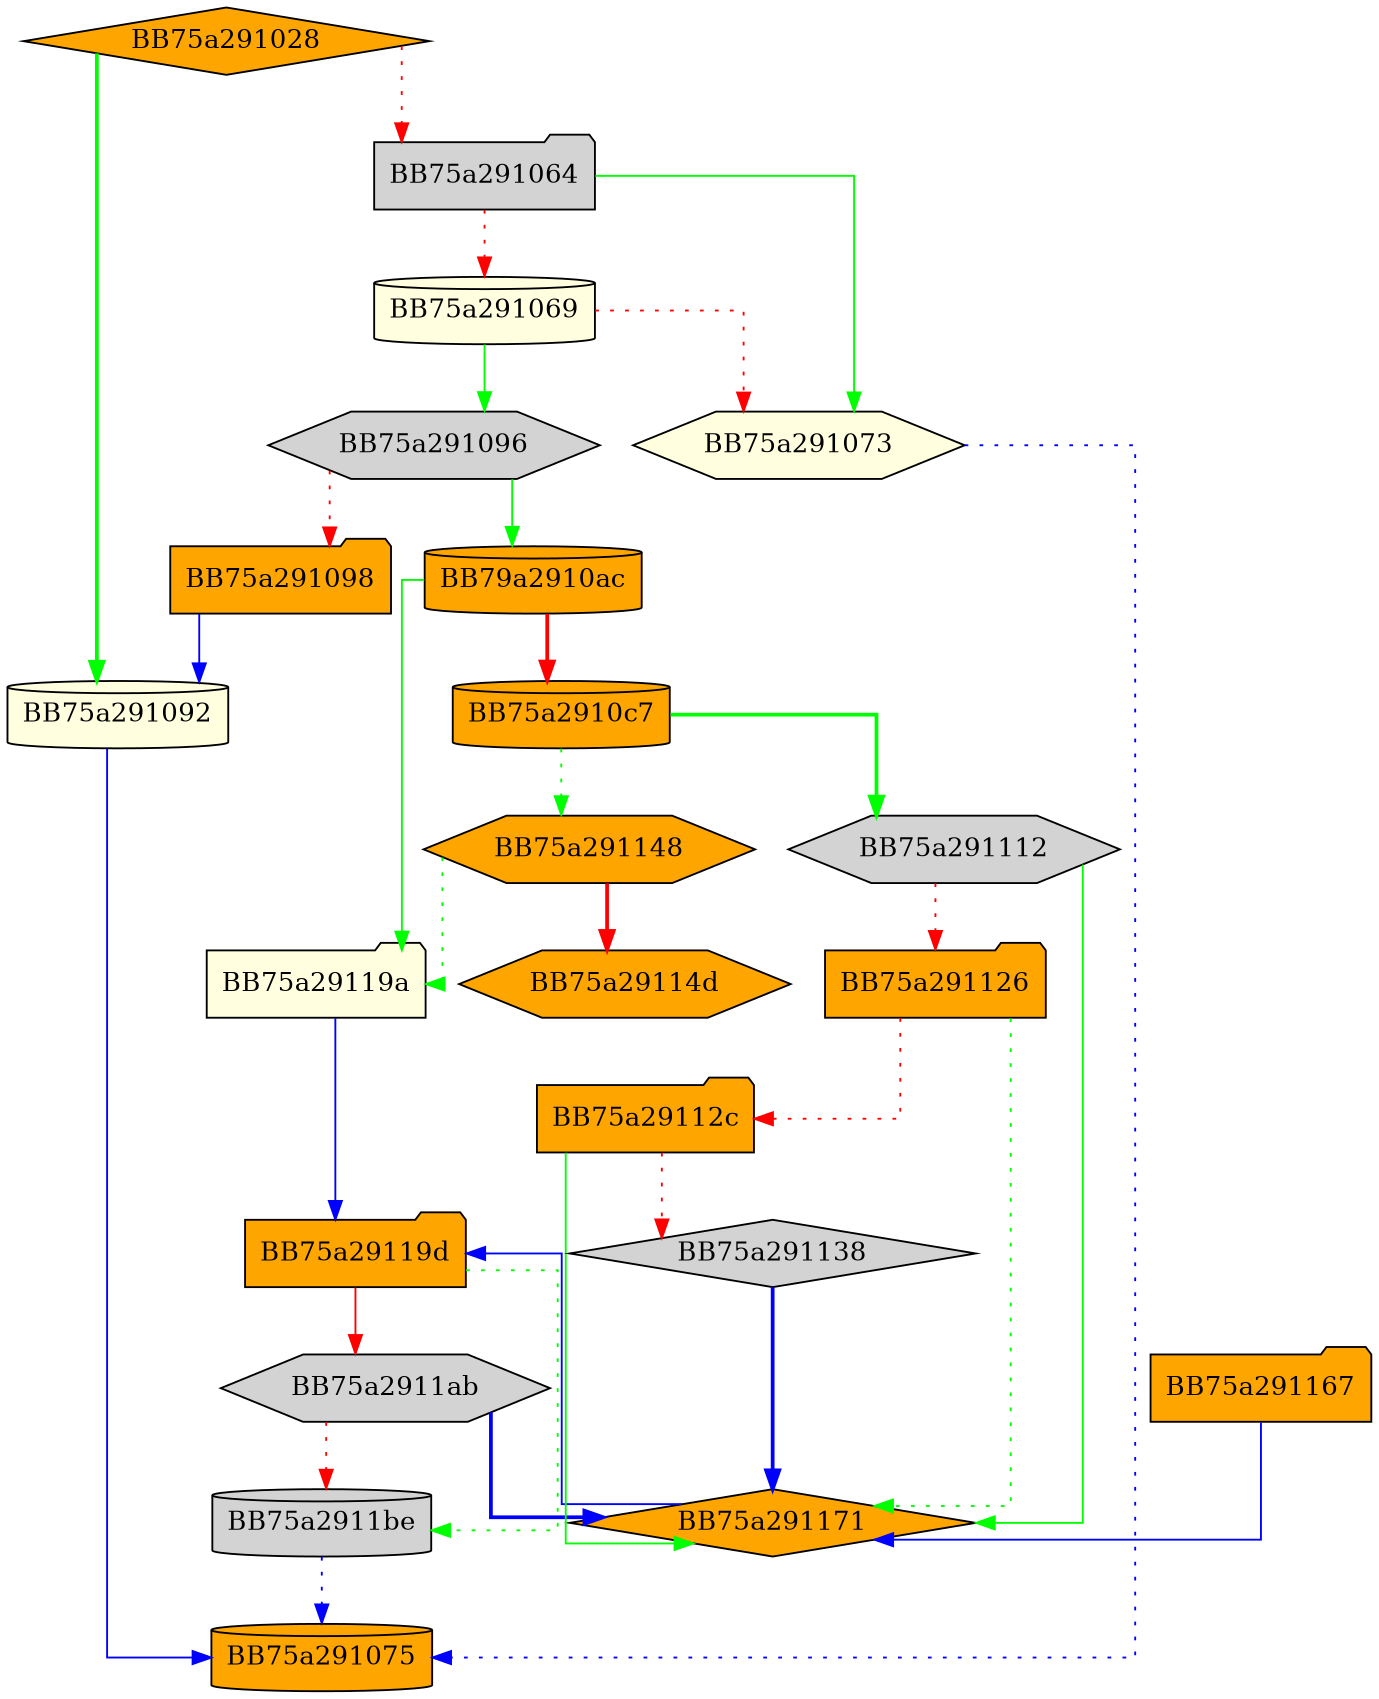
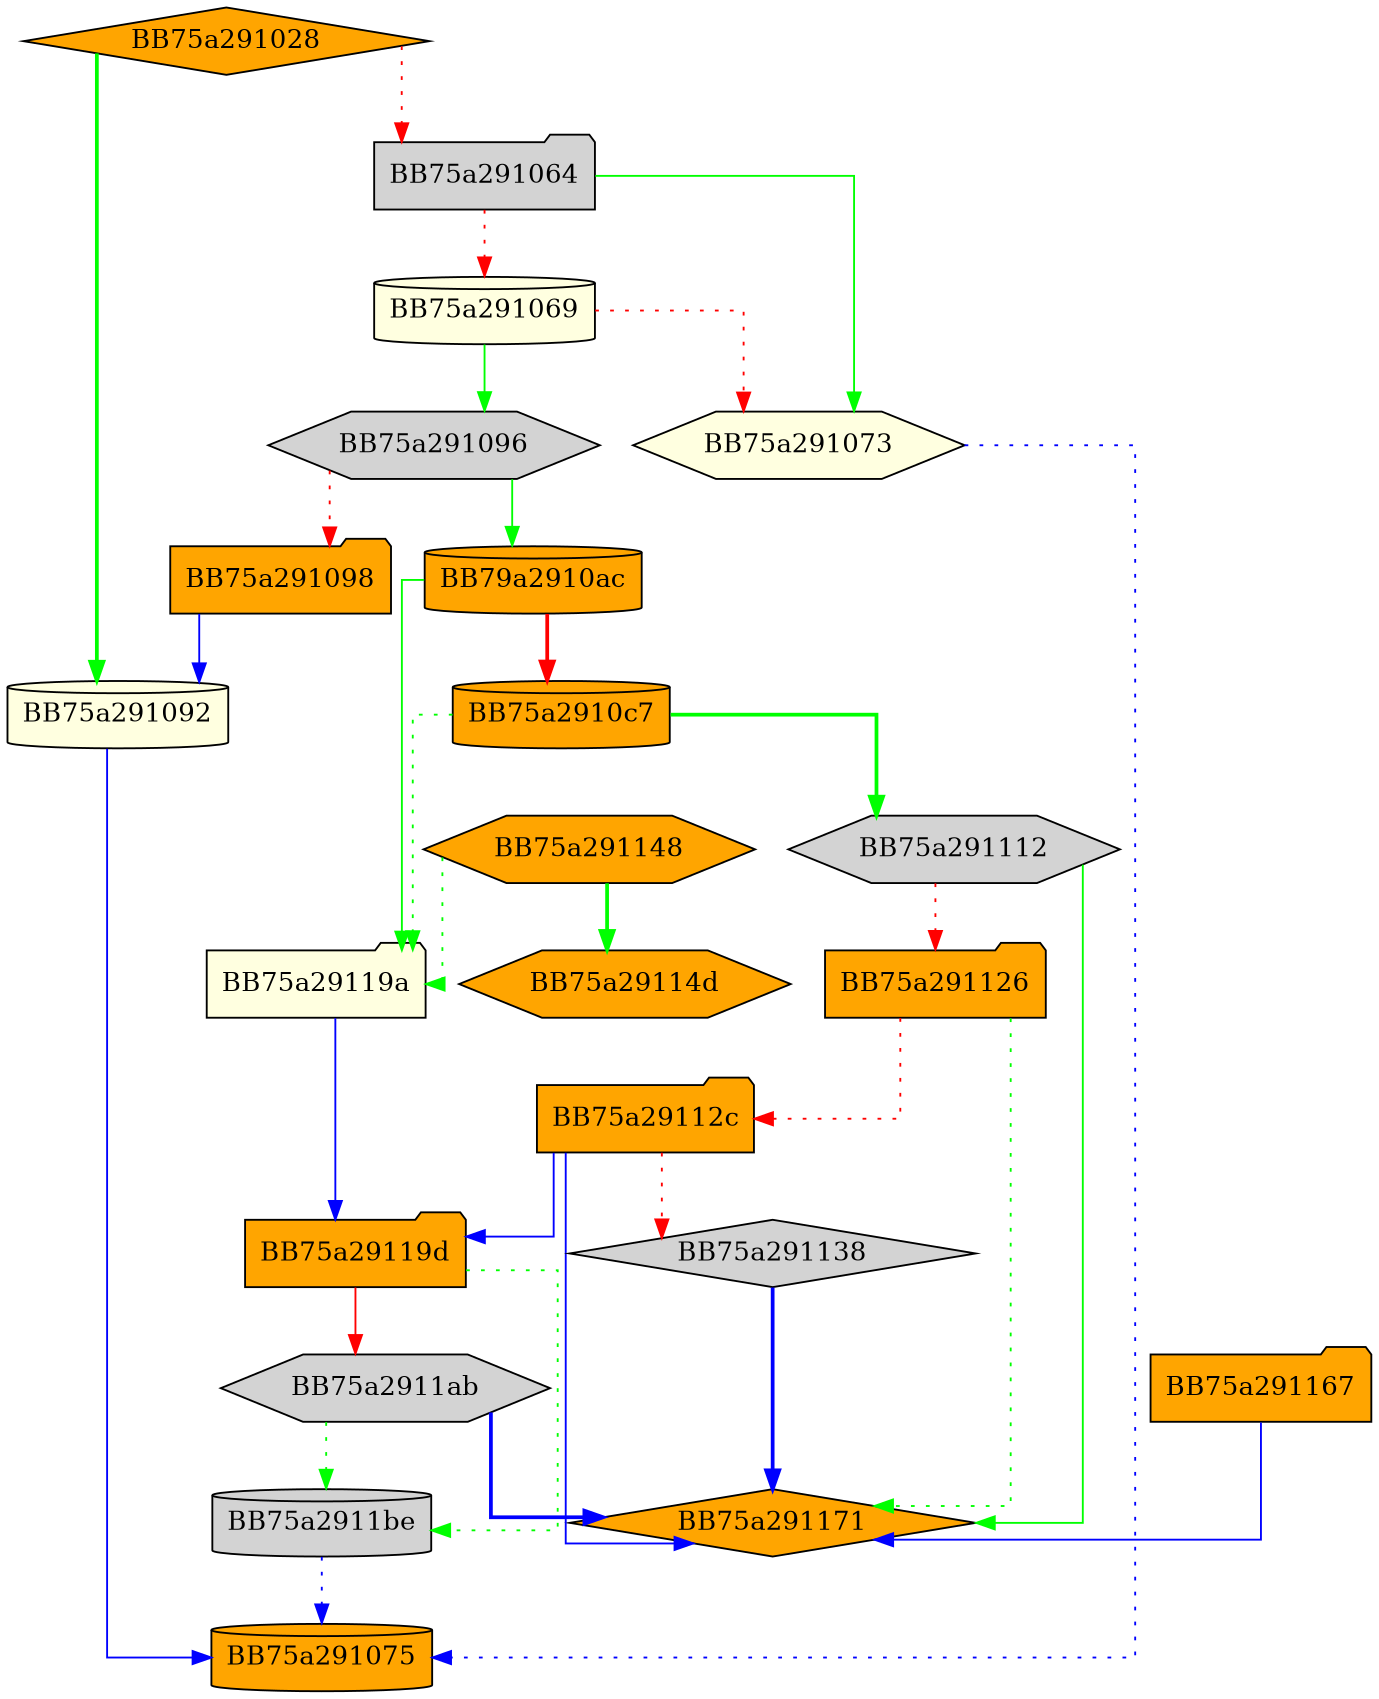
(561, 772) -> (413, 803)
(607, 907) -> (607, 907)
(562, 1401) -> (554, 1229)
(566, 1403) -> (566, 1403)
(326, 1446) -> (326, 1446)
